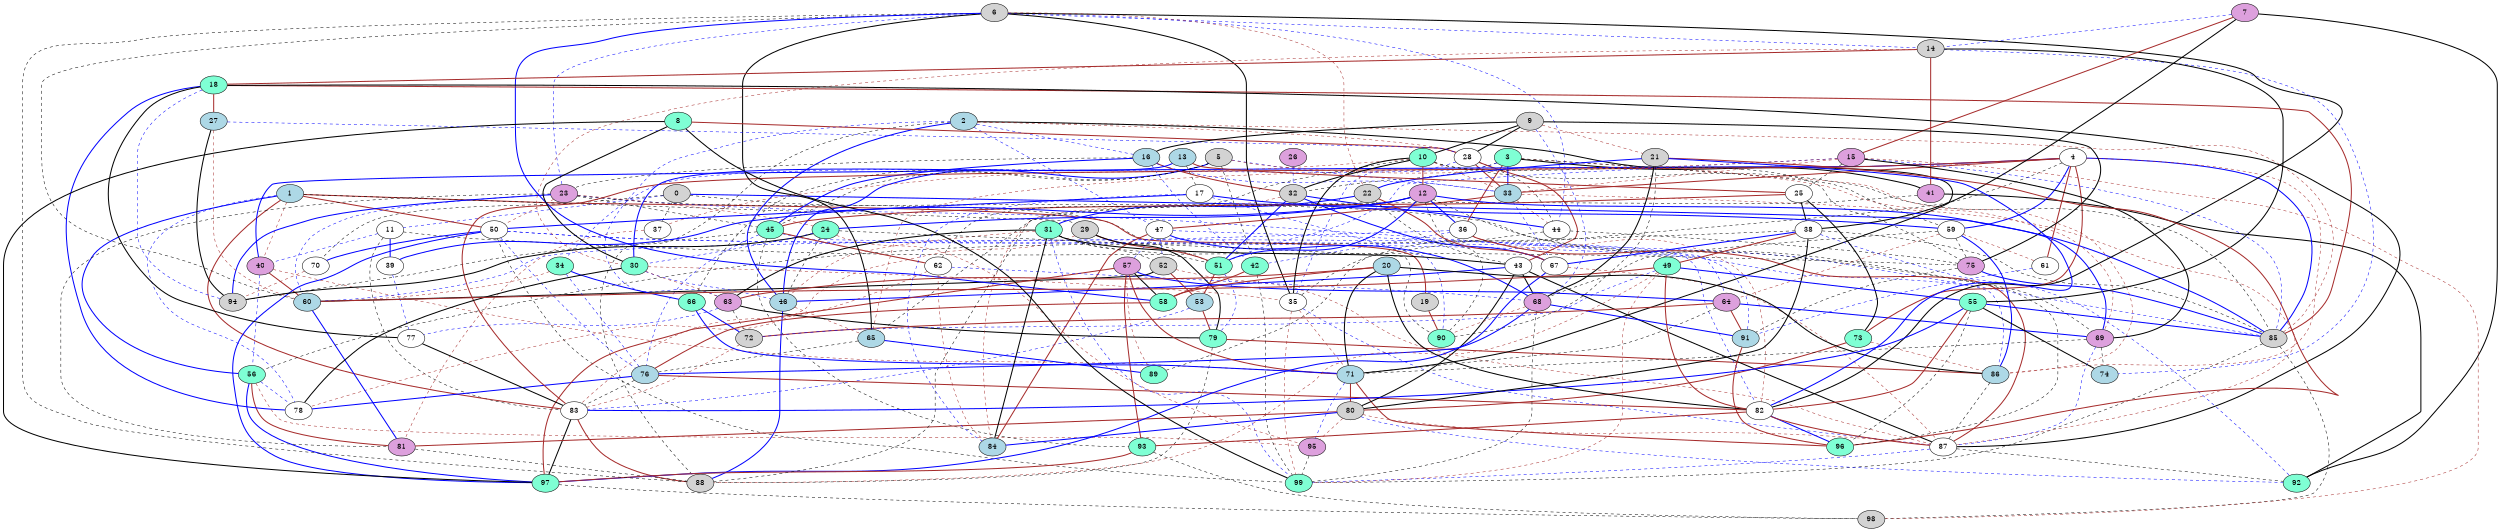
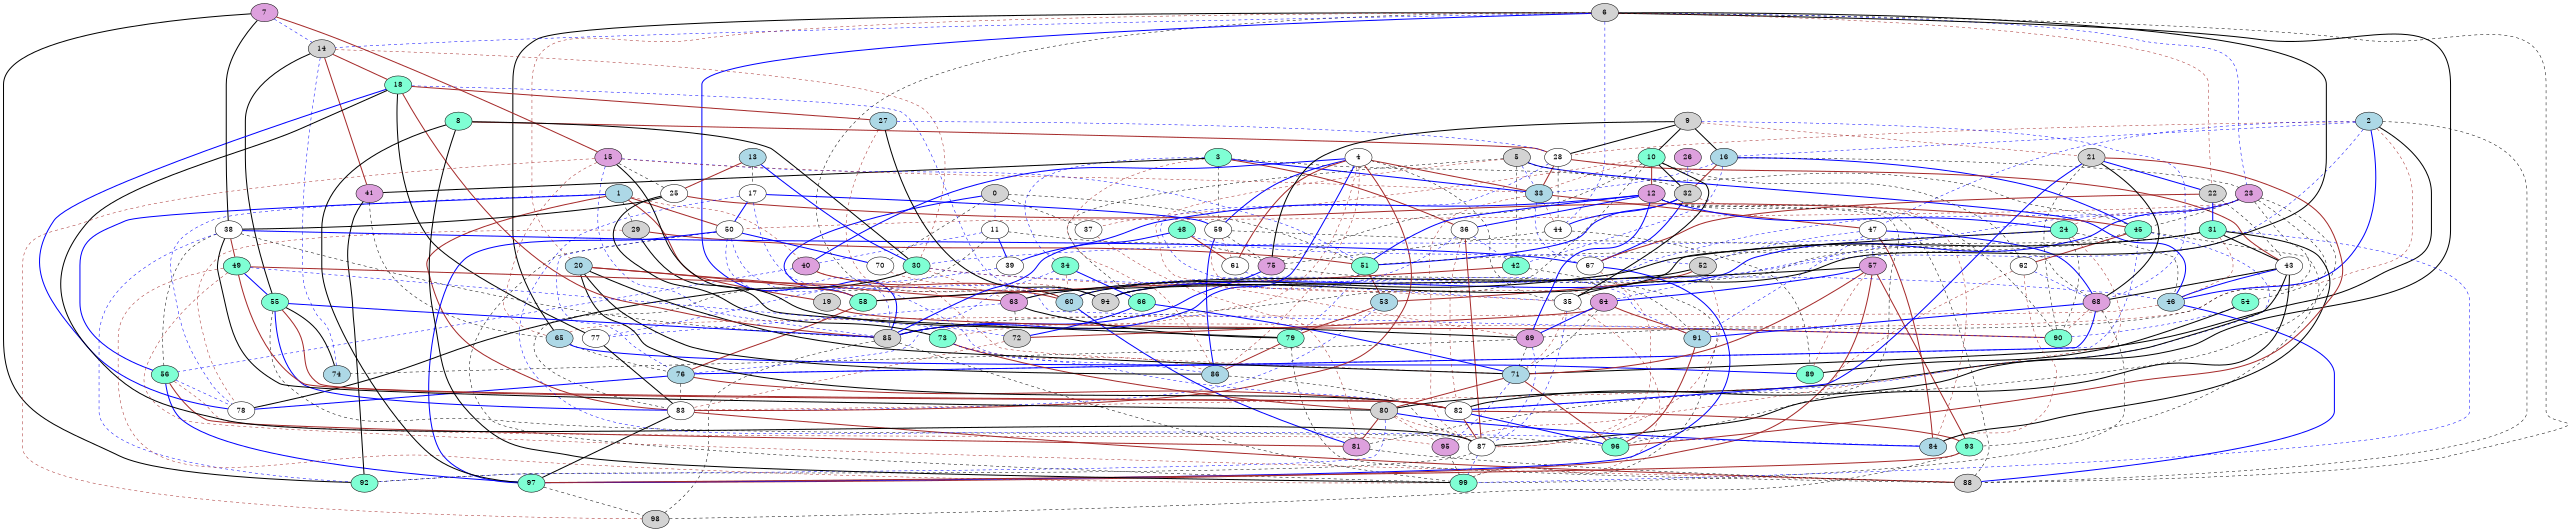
none -> (954, 22)
none -> (1182, 230)
(2064, 274) -> (1255, 303)
none -> (2245, 302)
none -> (1186, 382)
